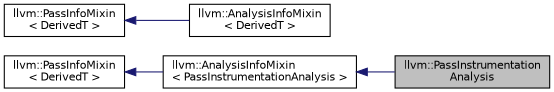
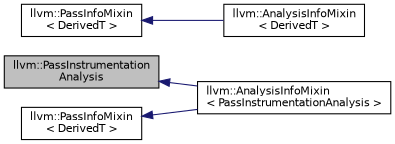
(381, 72) -> (184, 84)
